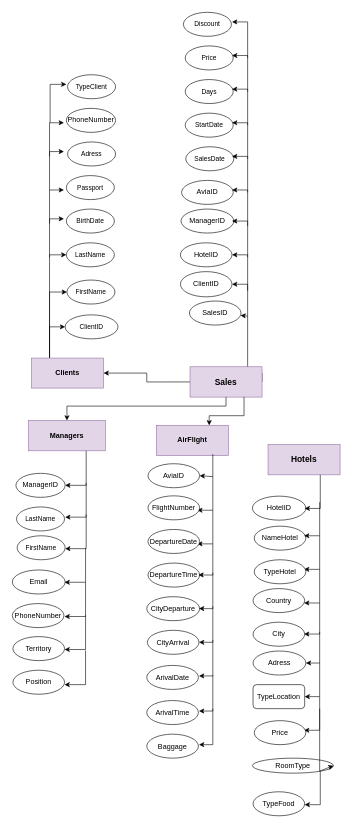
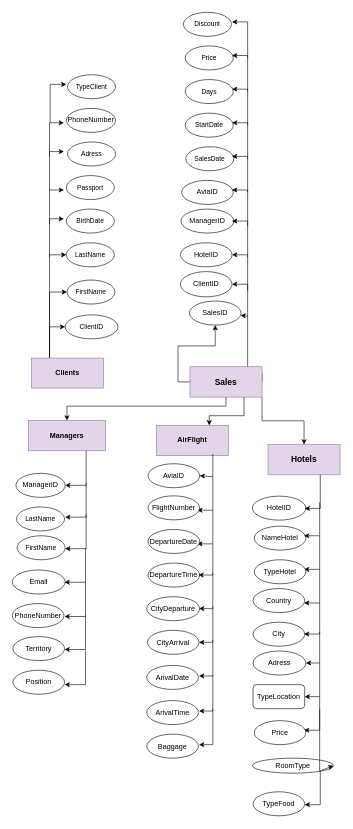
(147, 373) -> (215, 330)
none -> (262, 420)
